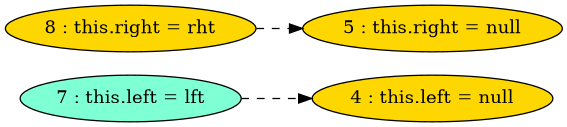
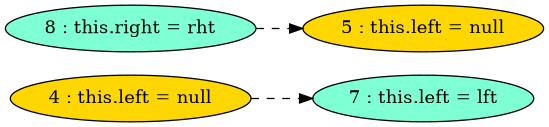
(131, 29) -> (131, 29)
(433, 29) -> (423, 29)
(270, 98) -> (275, 98)
